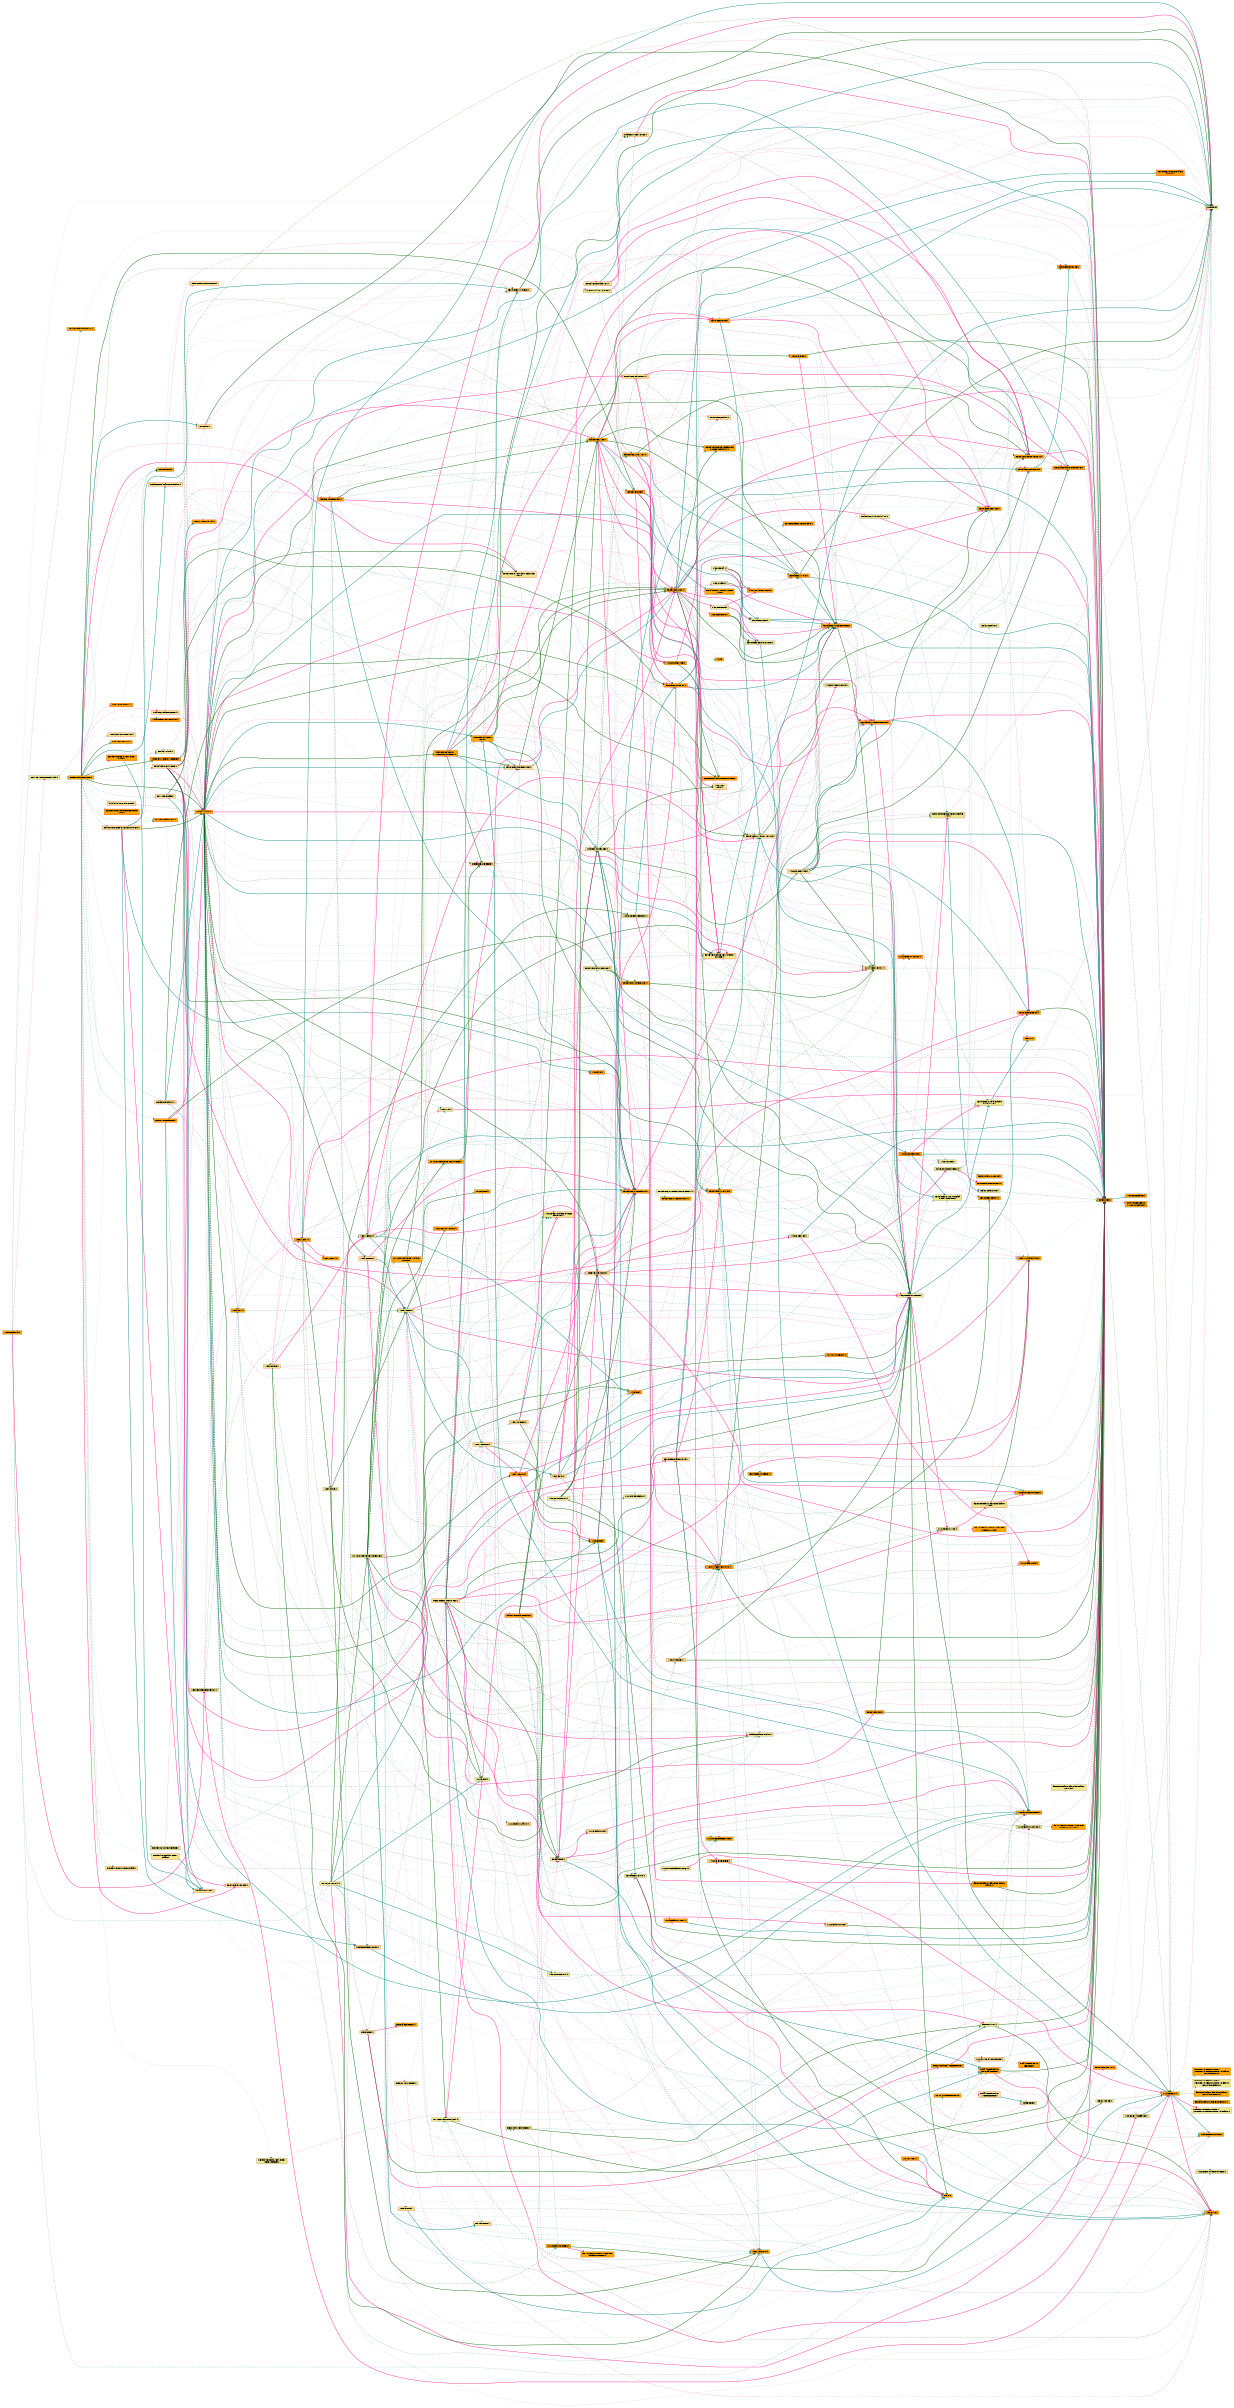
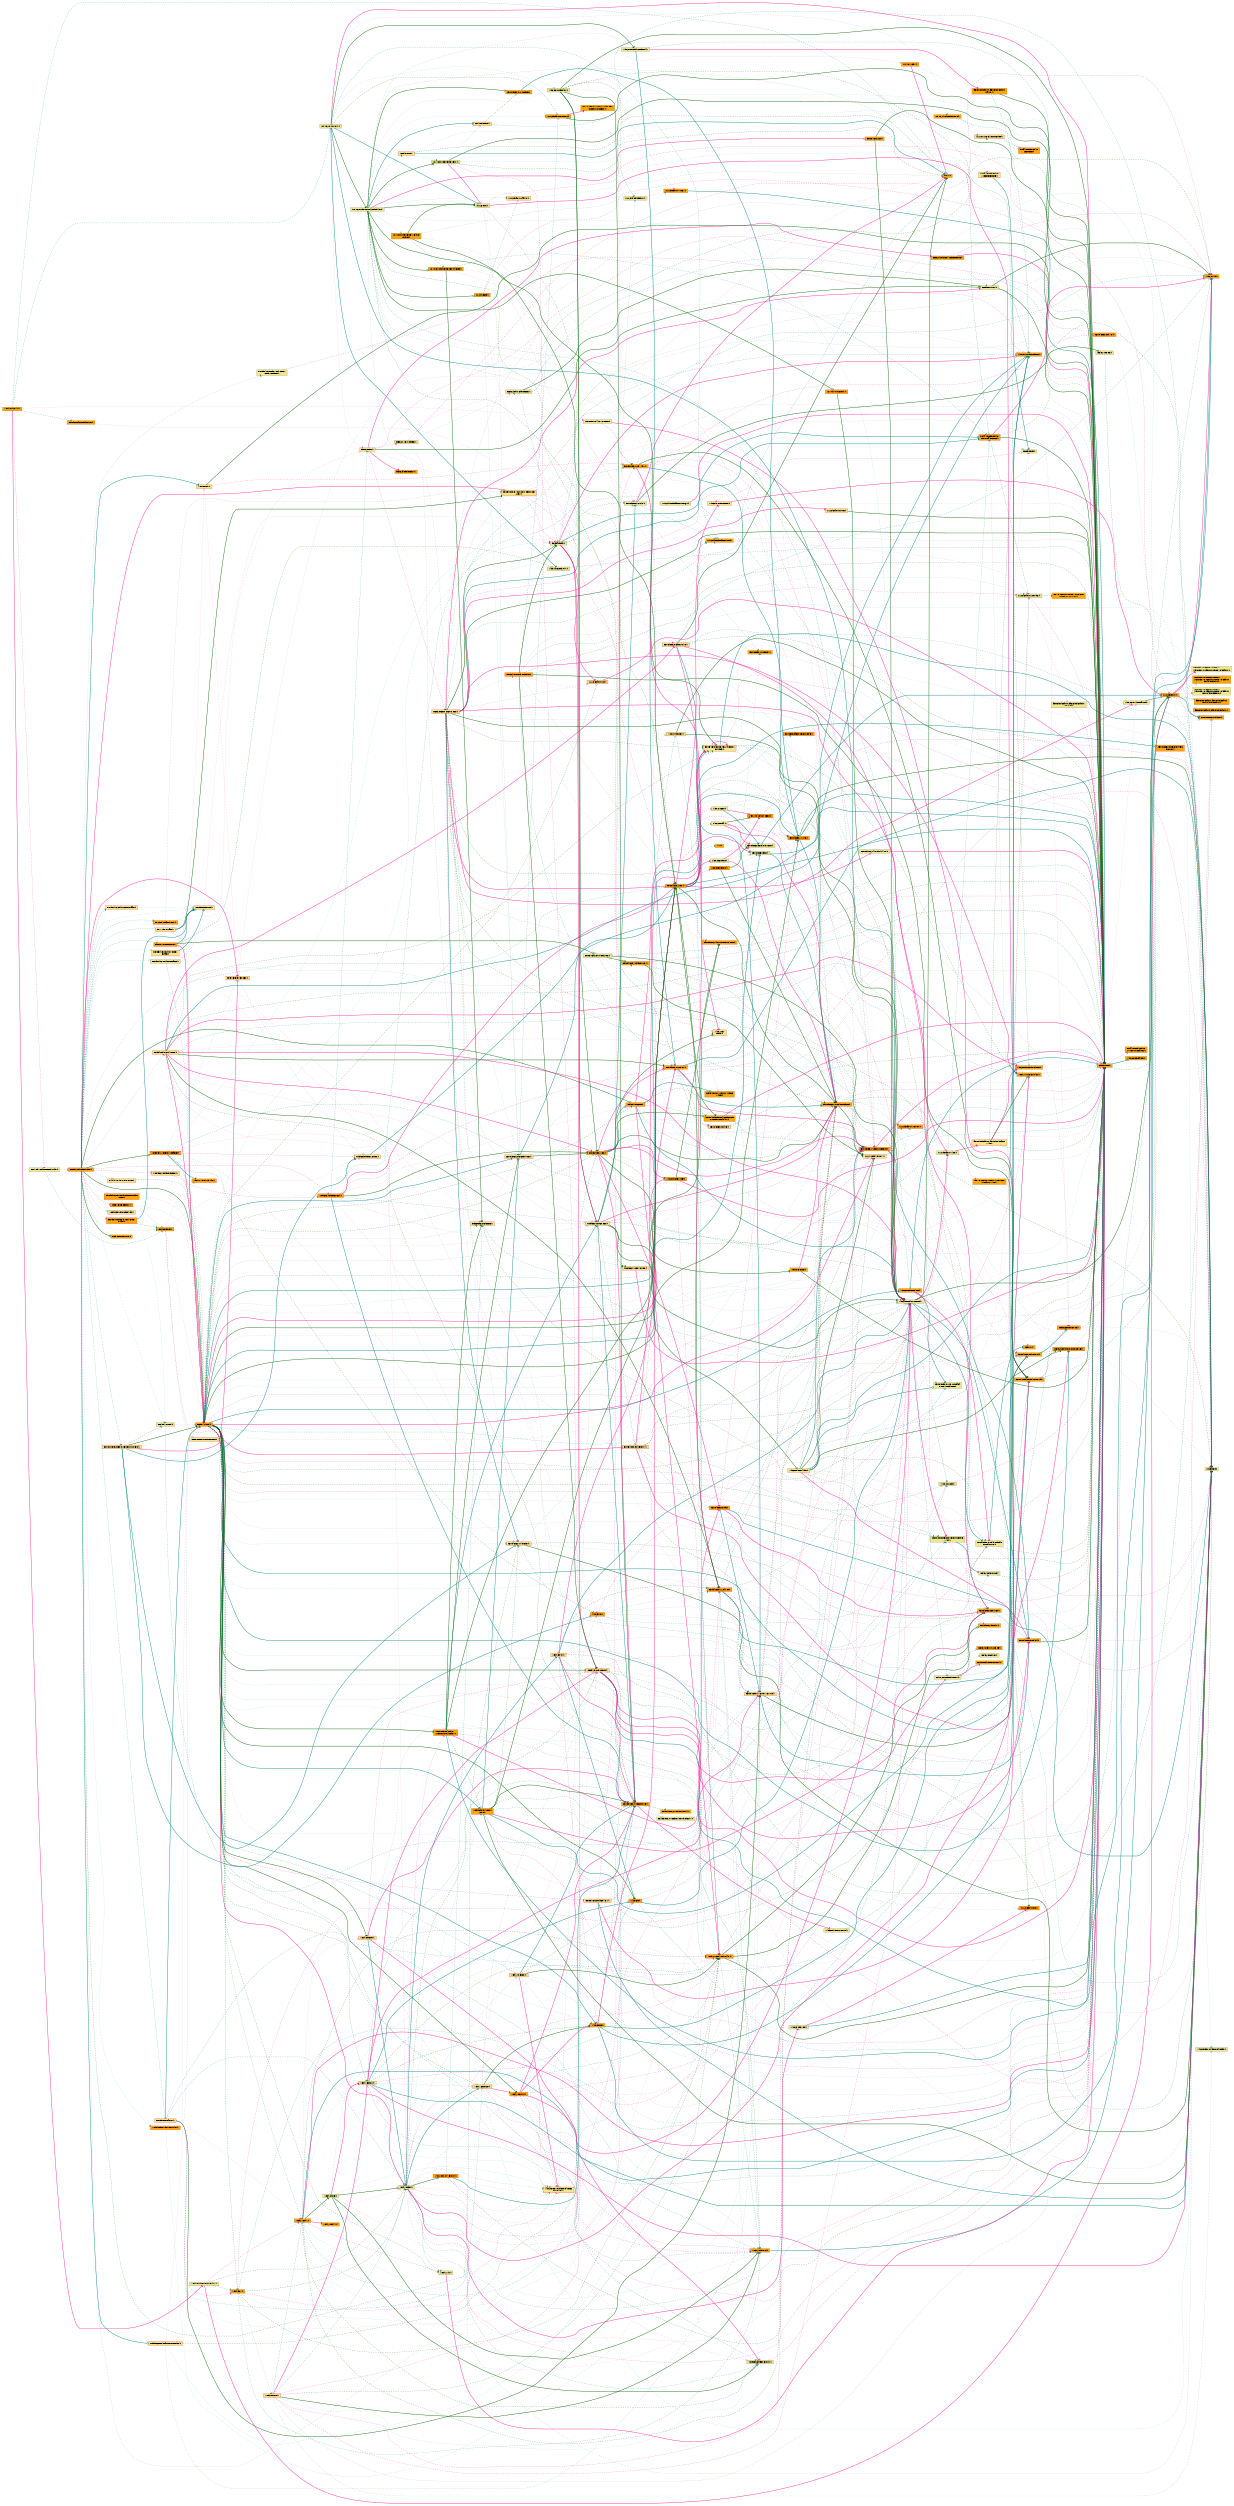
none -> (519, 92)
